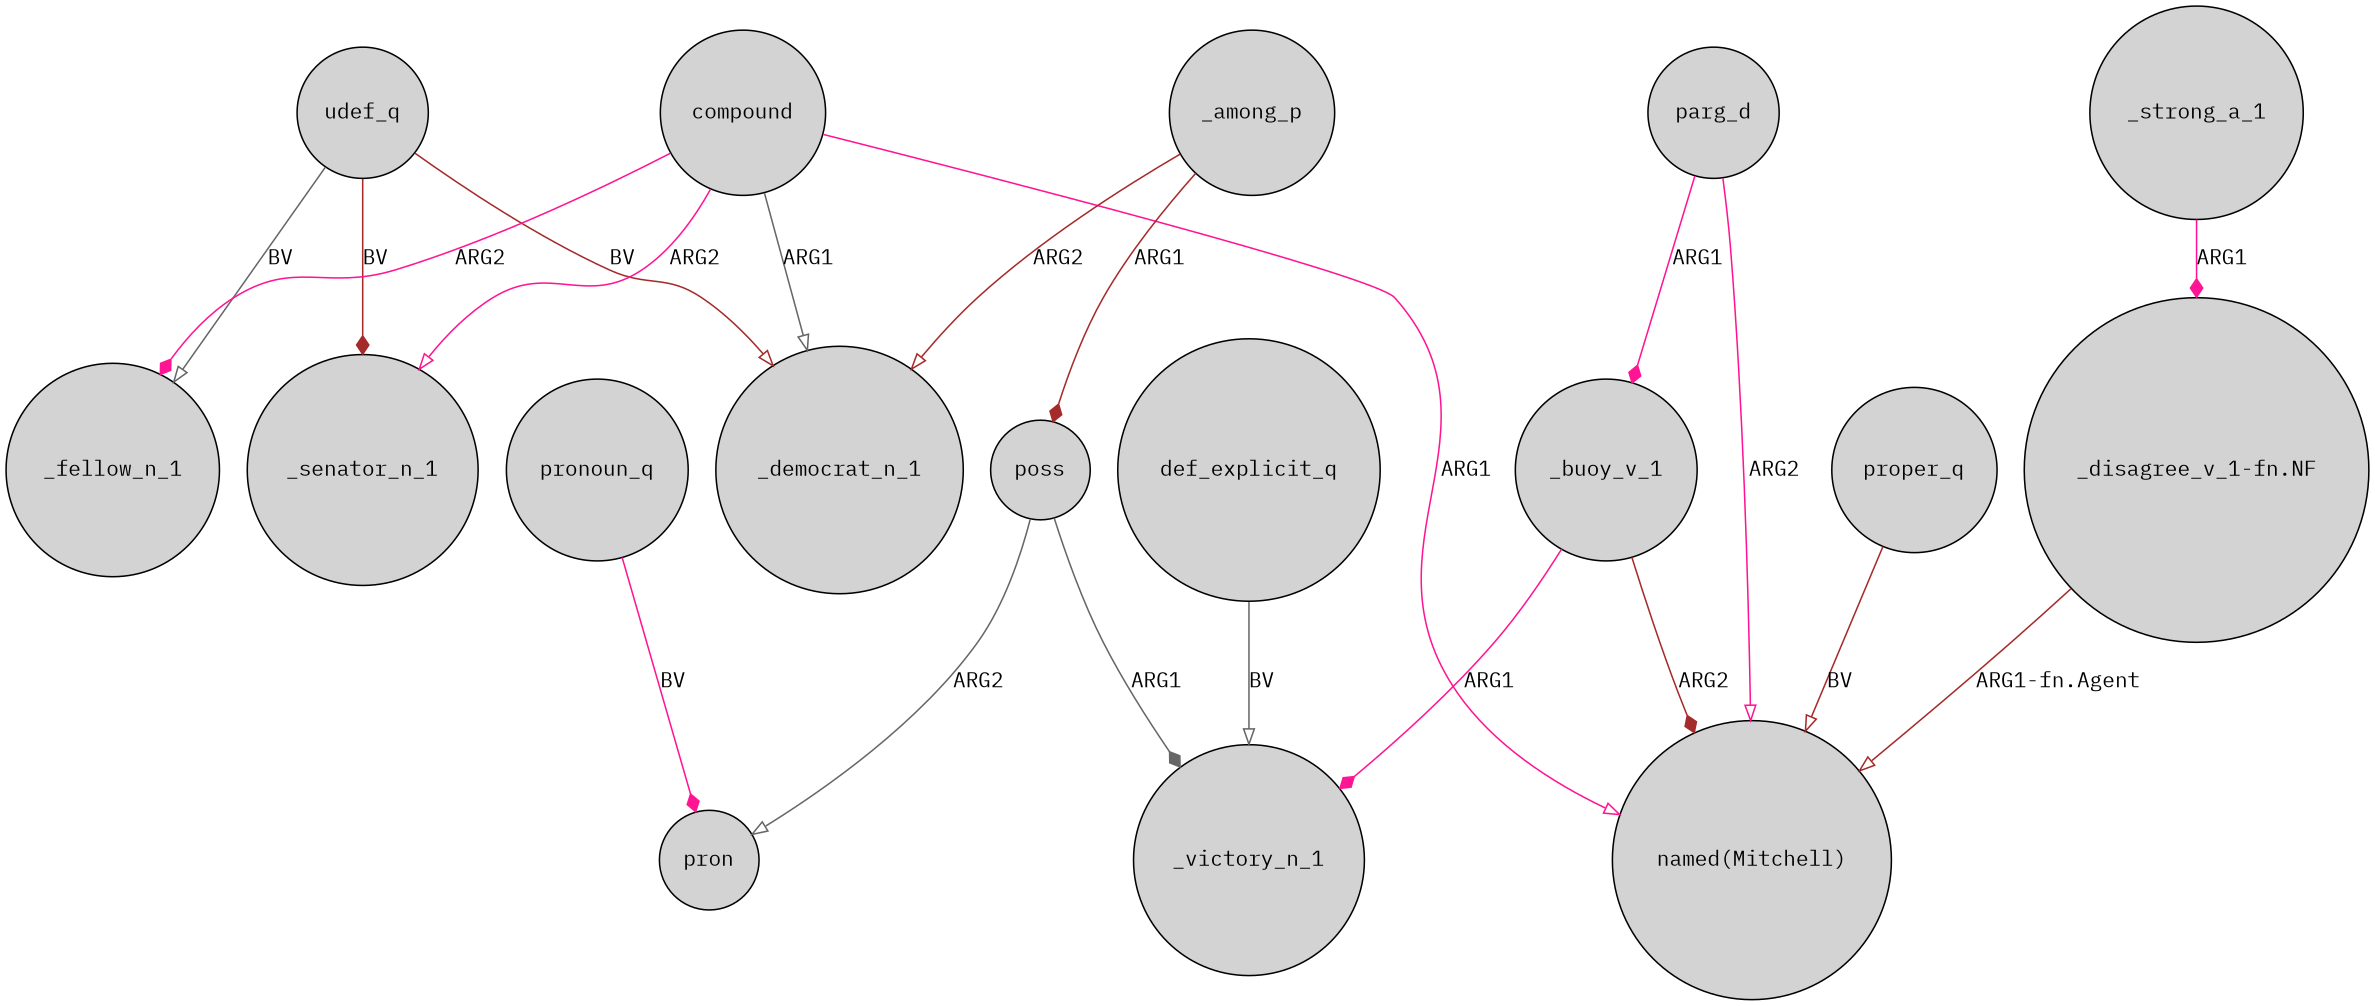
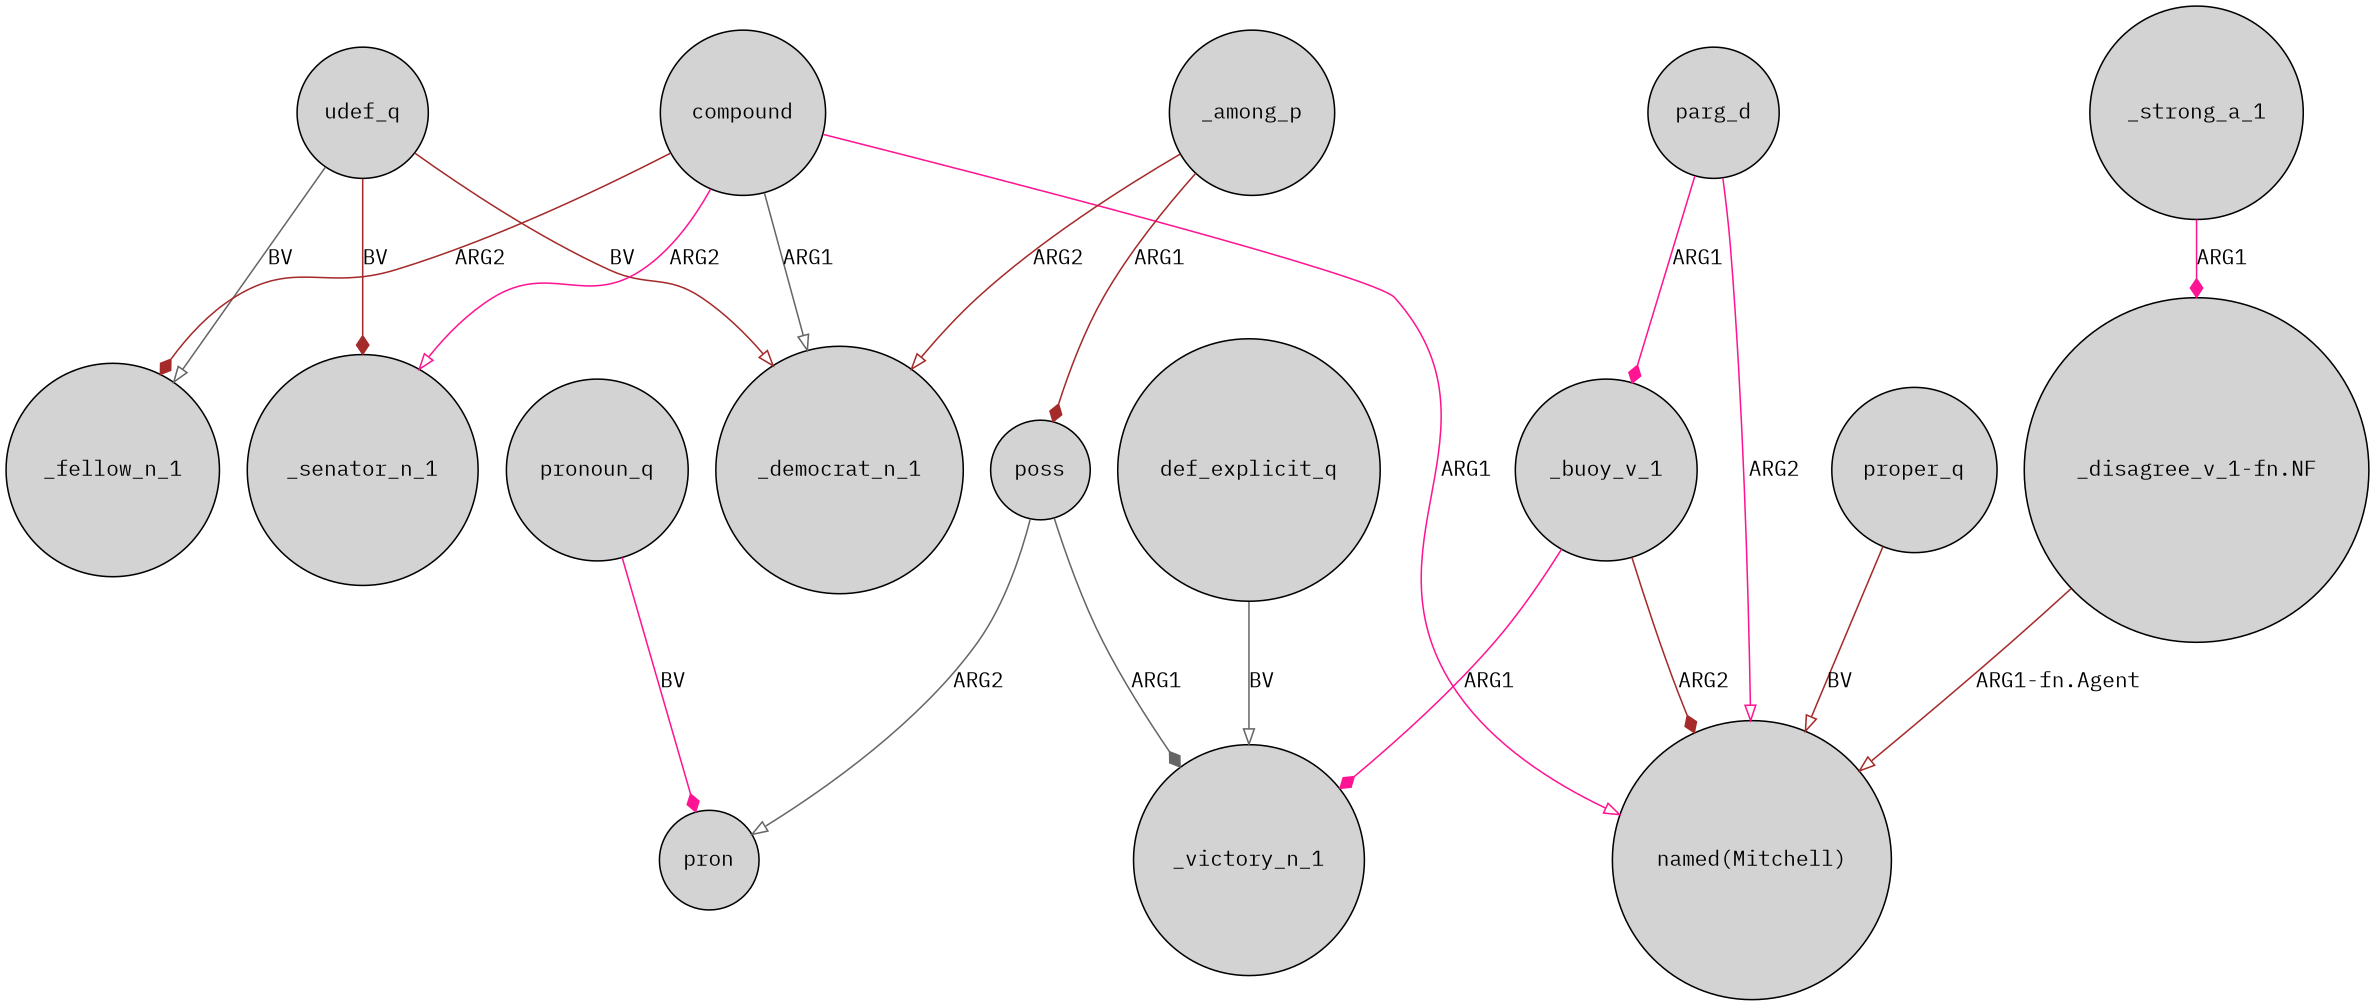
(417, 263) -> (417, 263)
